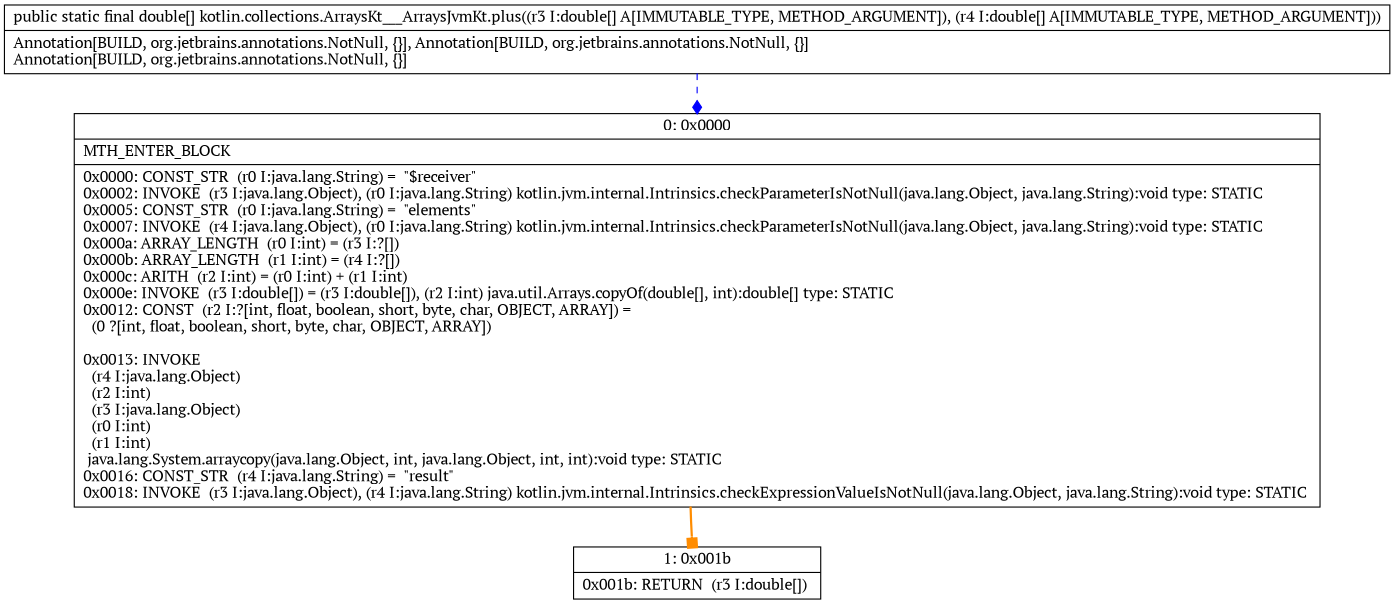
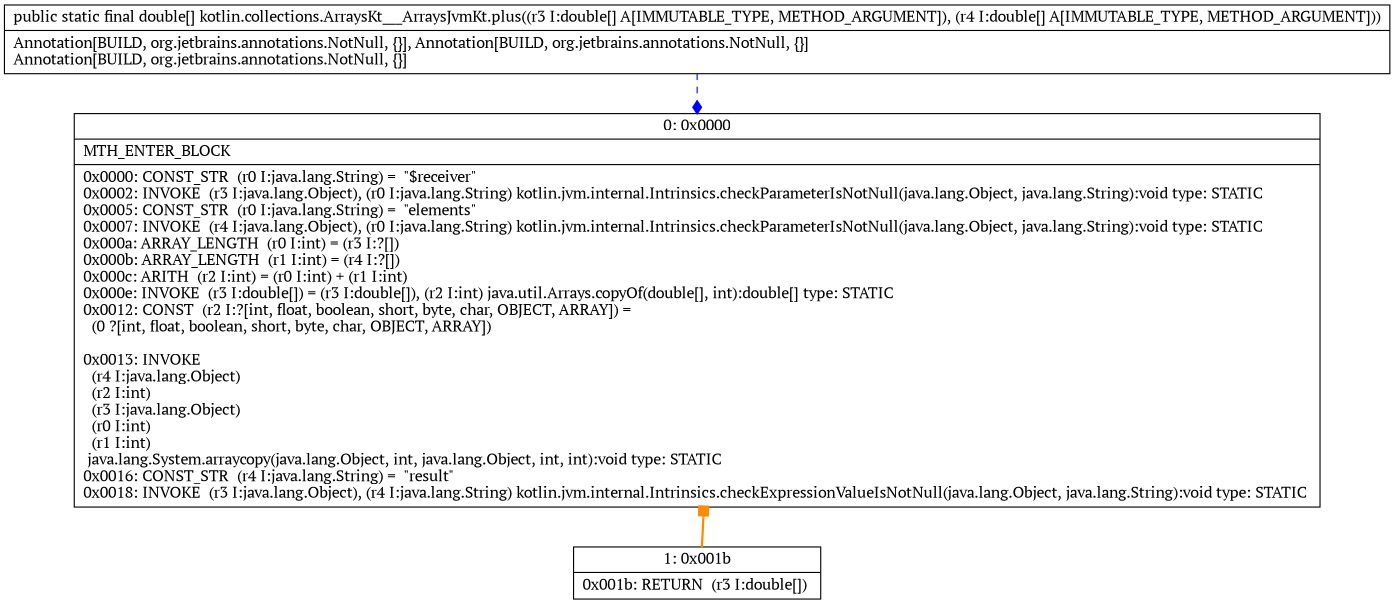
(691, 521) -> (703, 533)
